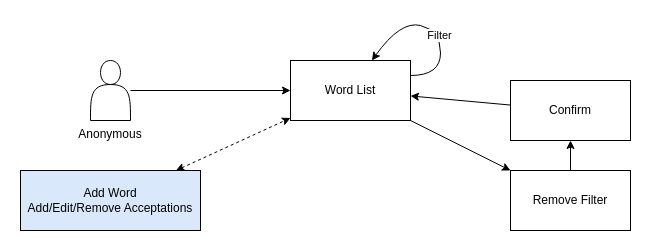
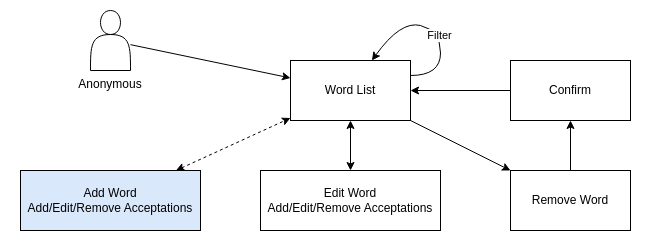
(111, 91) -> (111, 41)
(571, 111) -> (571, 91)
none -> (351, 146)
none -> (351, 201)
(571, 201) -> (571, 201)
